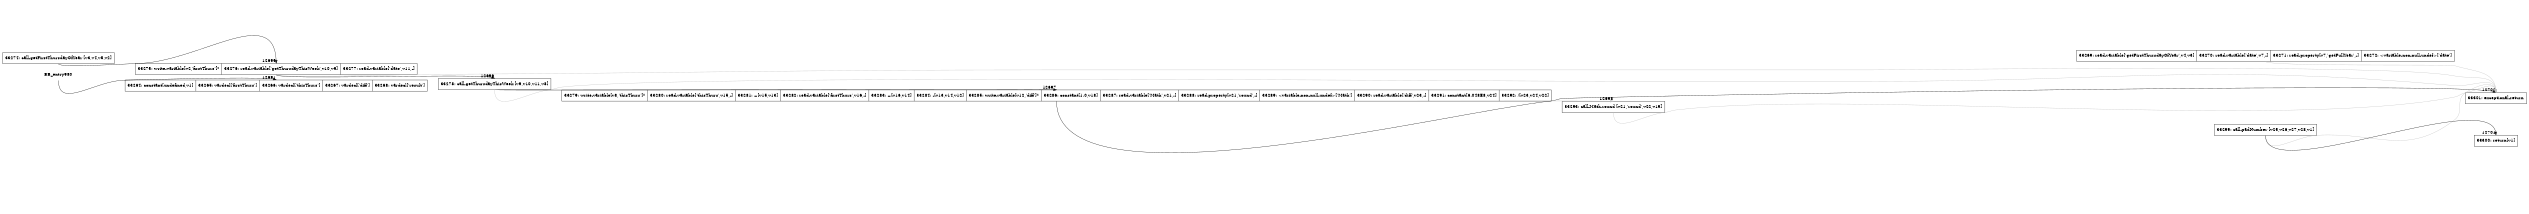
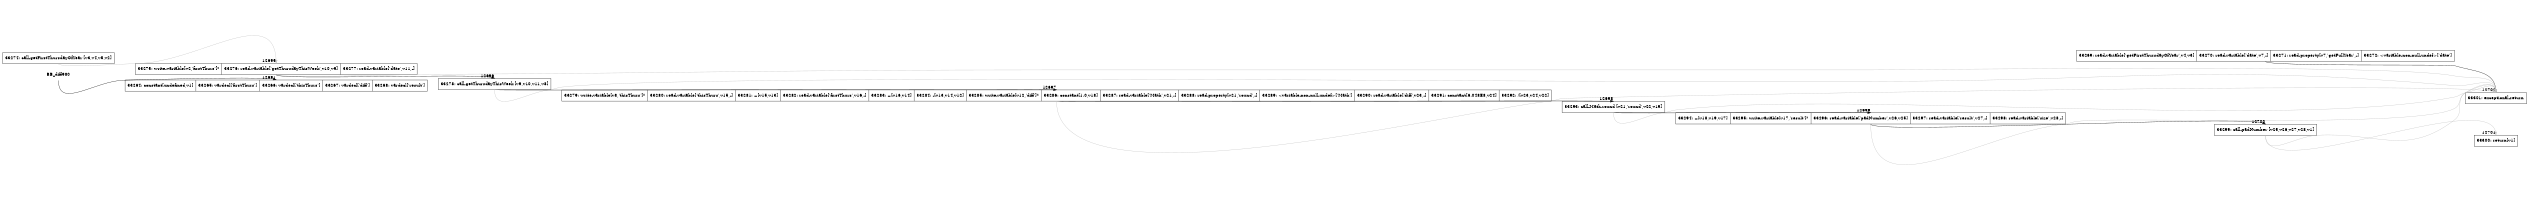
(176, 57) -> (176, 57)
(2386, 65) -> (2386, 65)
(58, 75) -> (58, 75)
(1762, 94) -> (1762, 94)
(1333, 101) -> (1333, 101)
none -> (1871, 118)
(2379, 136) -> (2379, 136)
